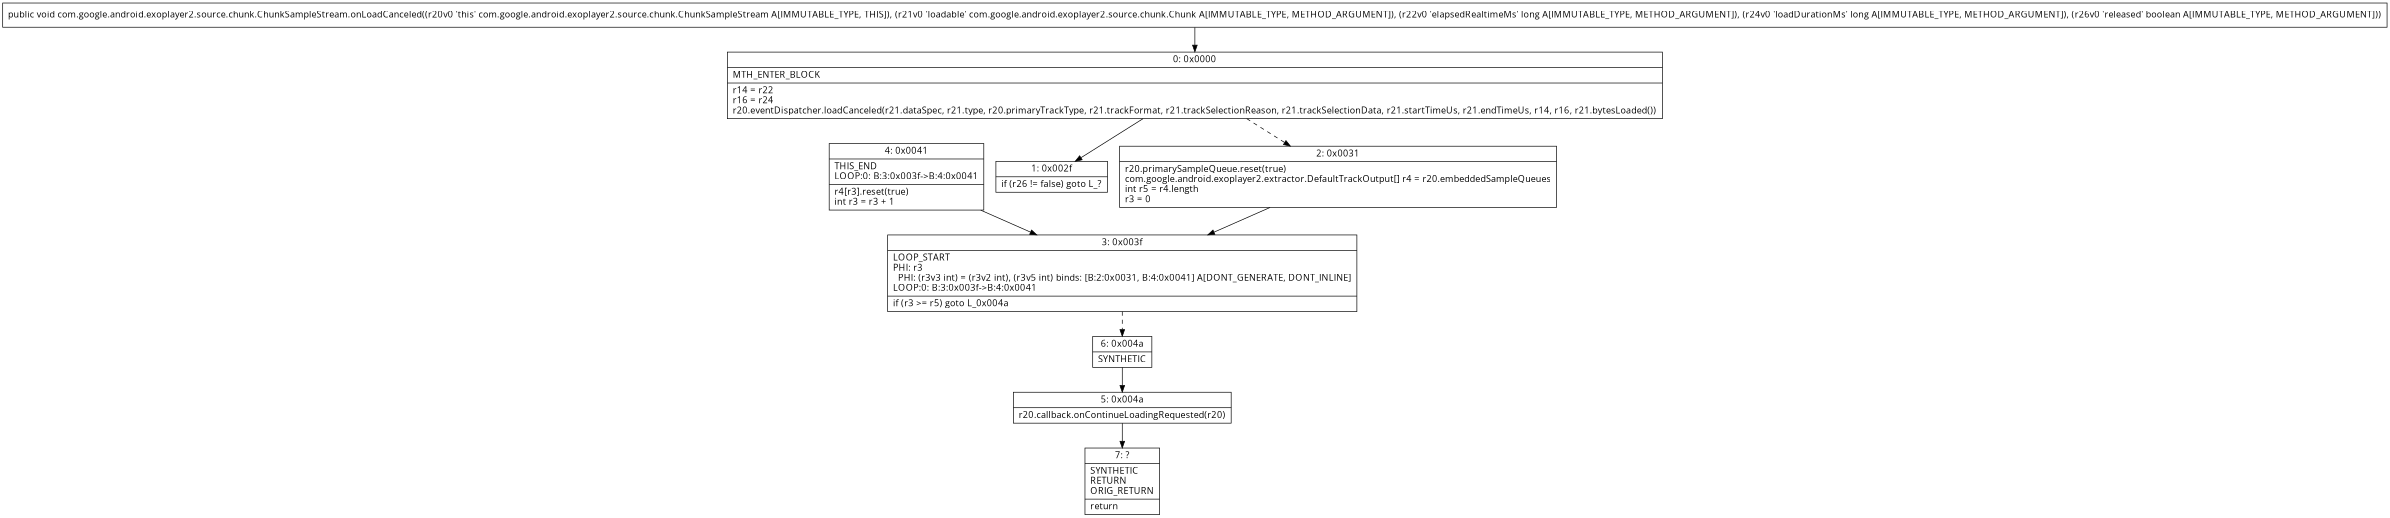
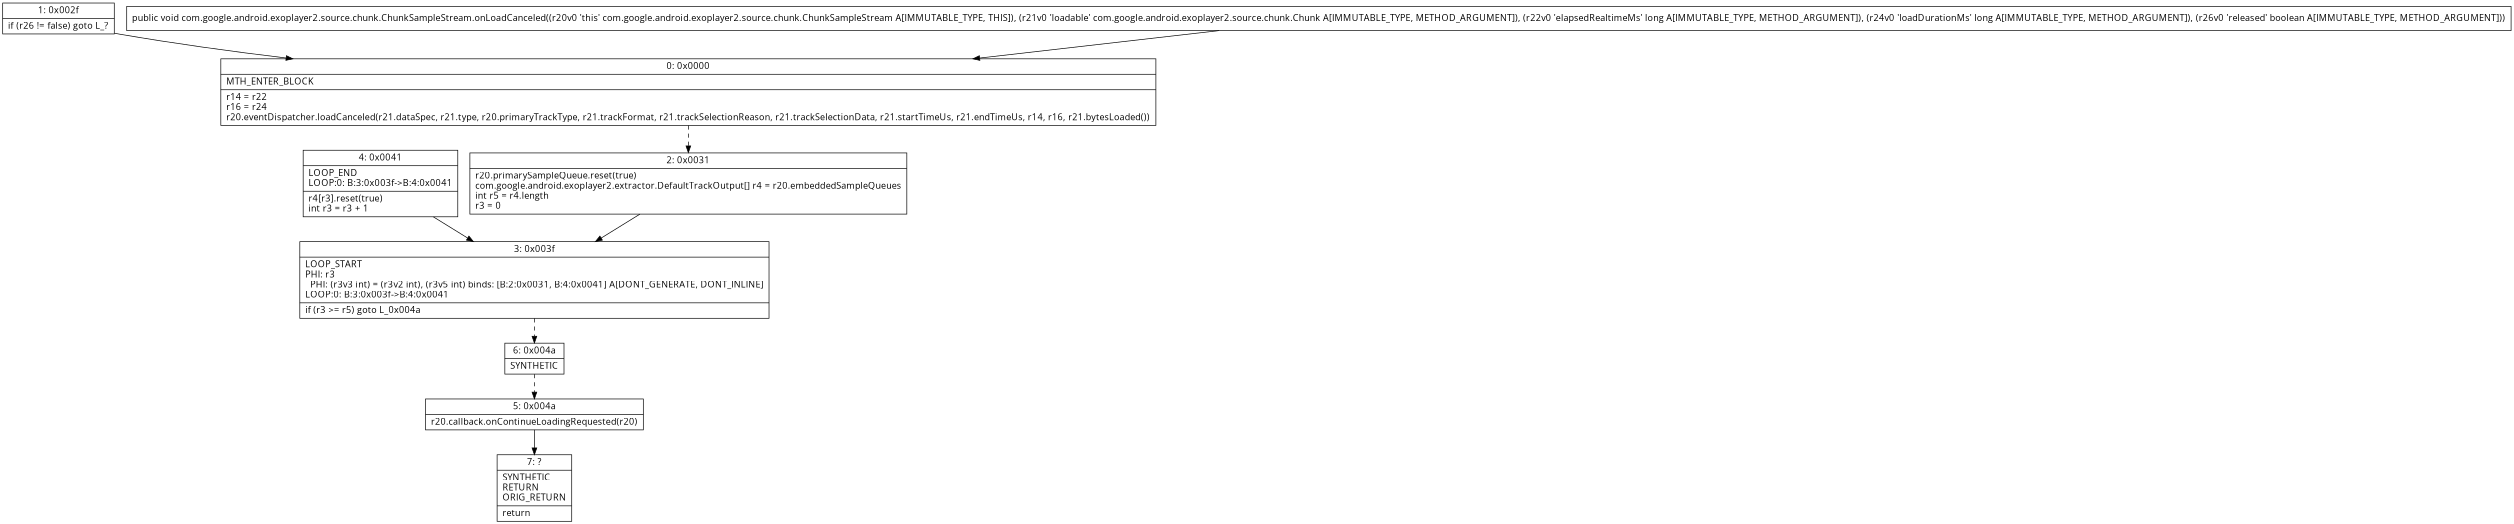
(1112, 138) -> (200, 47)
(856, 166) -> (333, 173)
(1122, 376) -> (534, 383)
